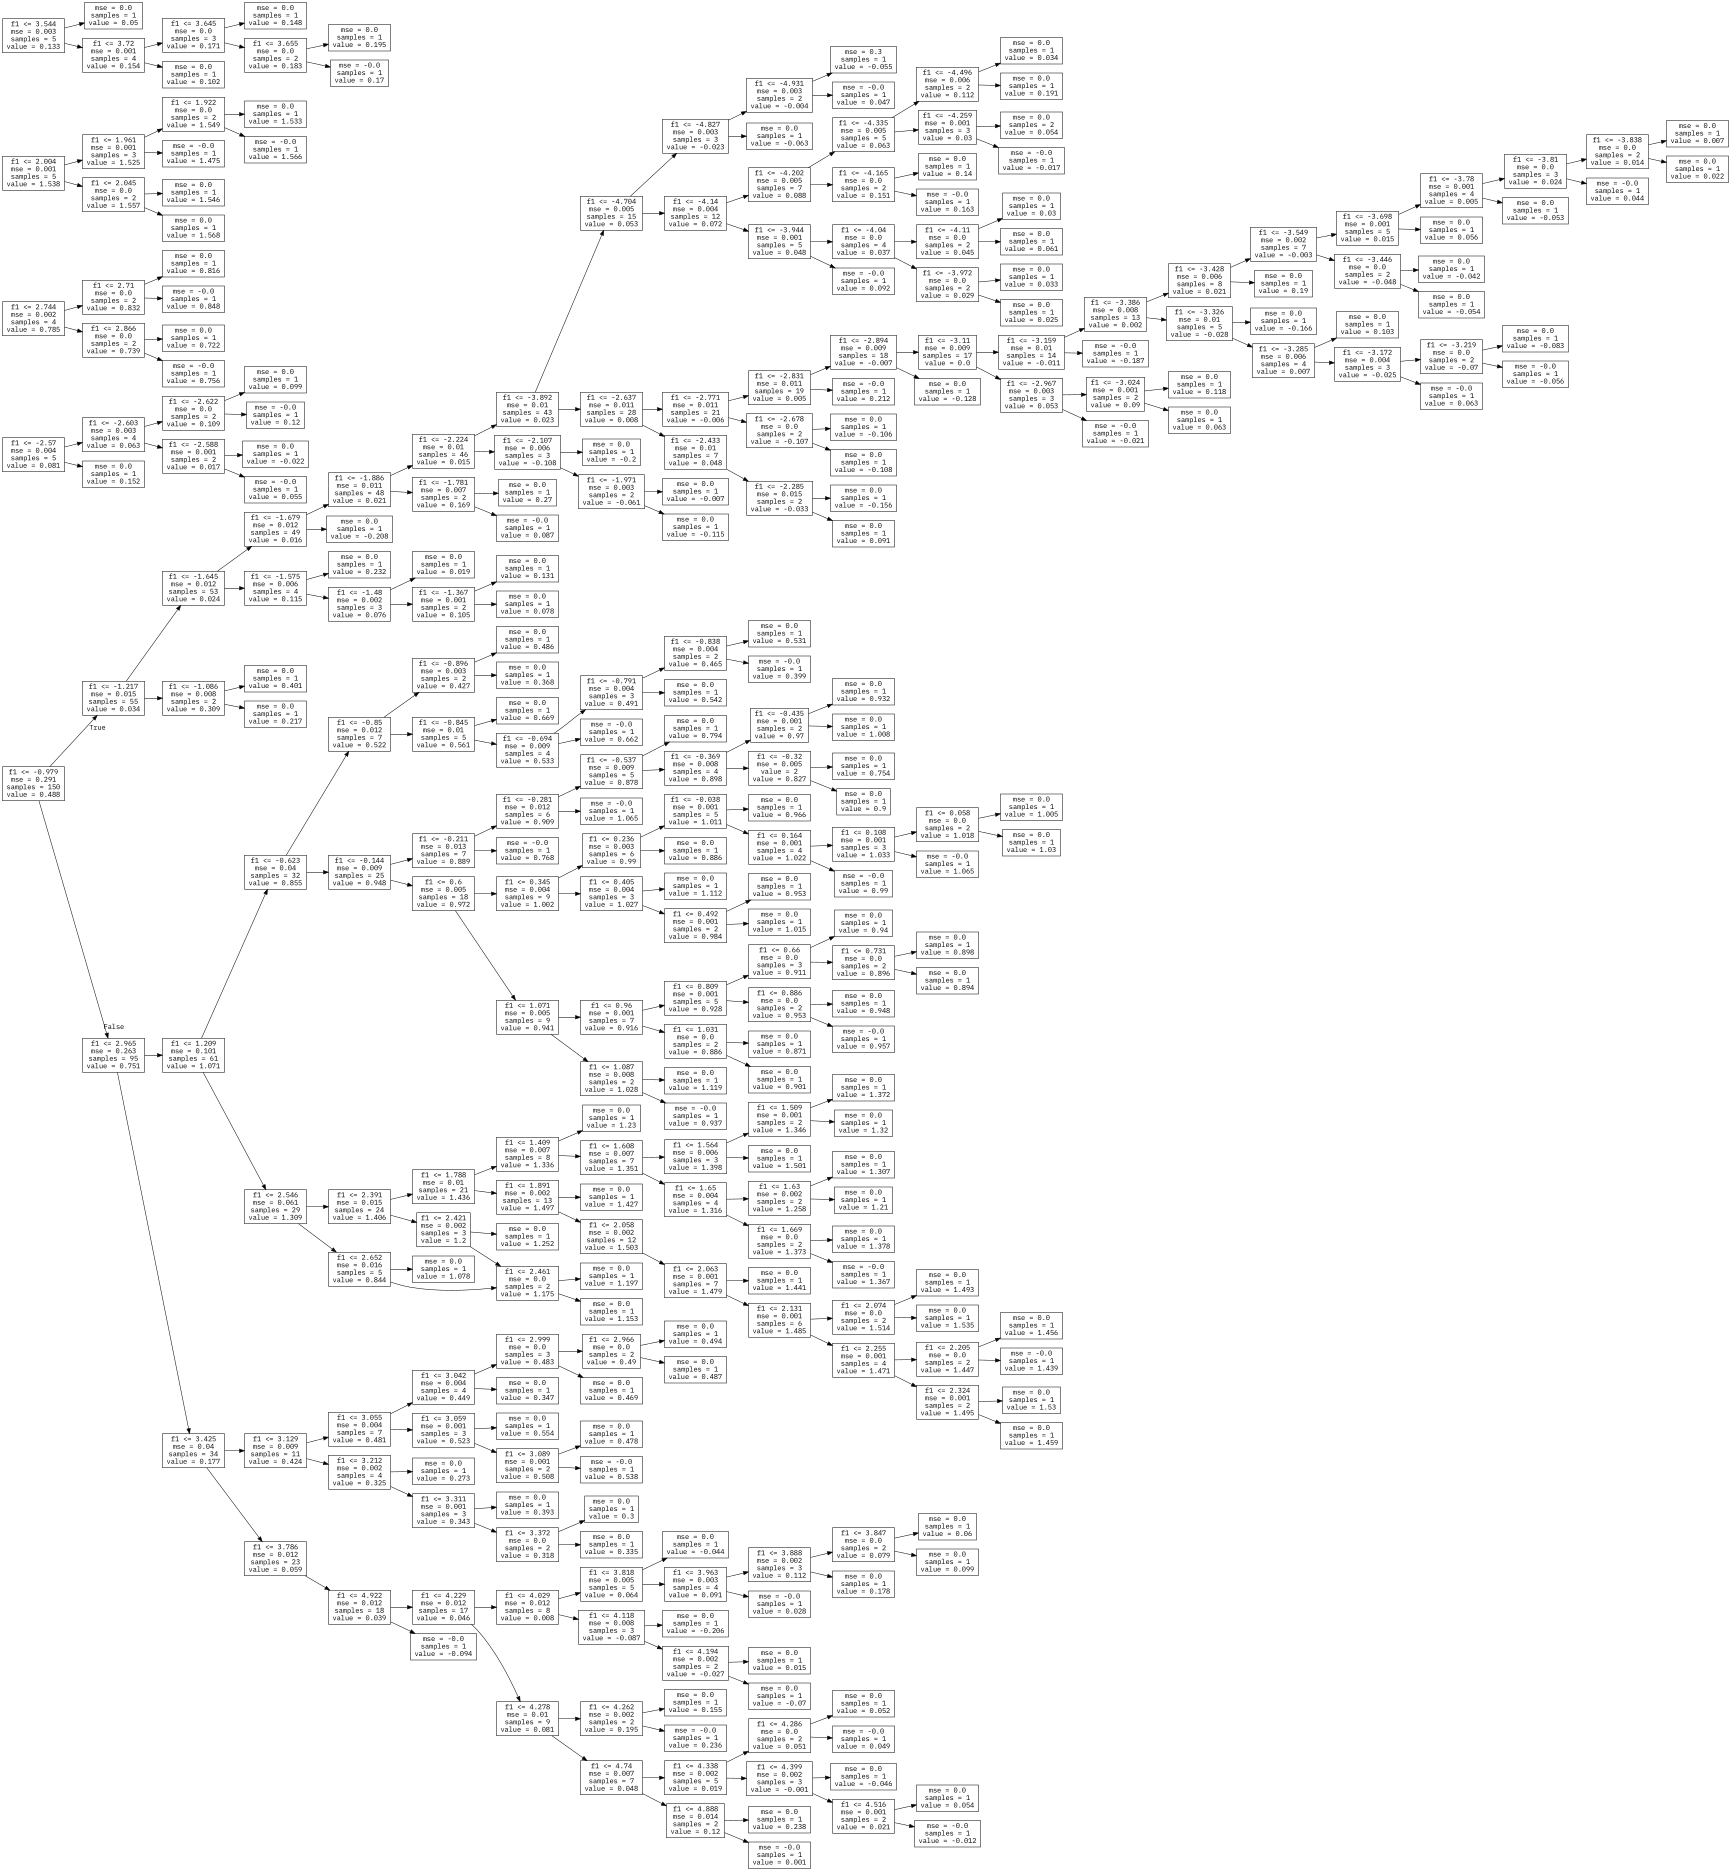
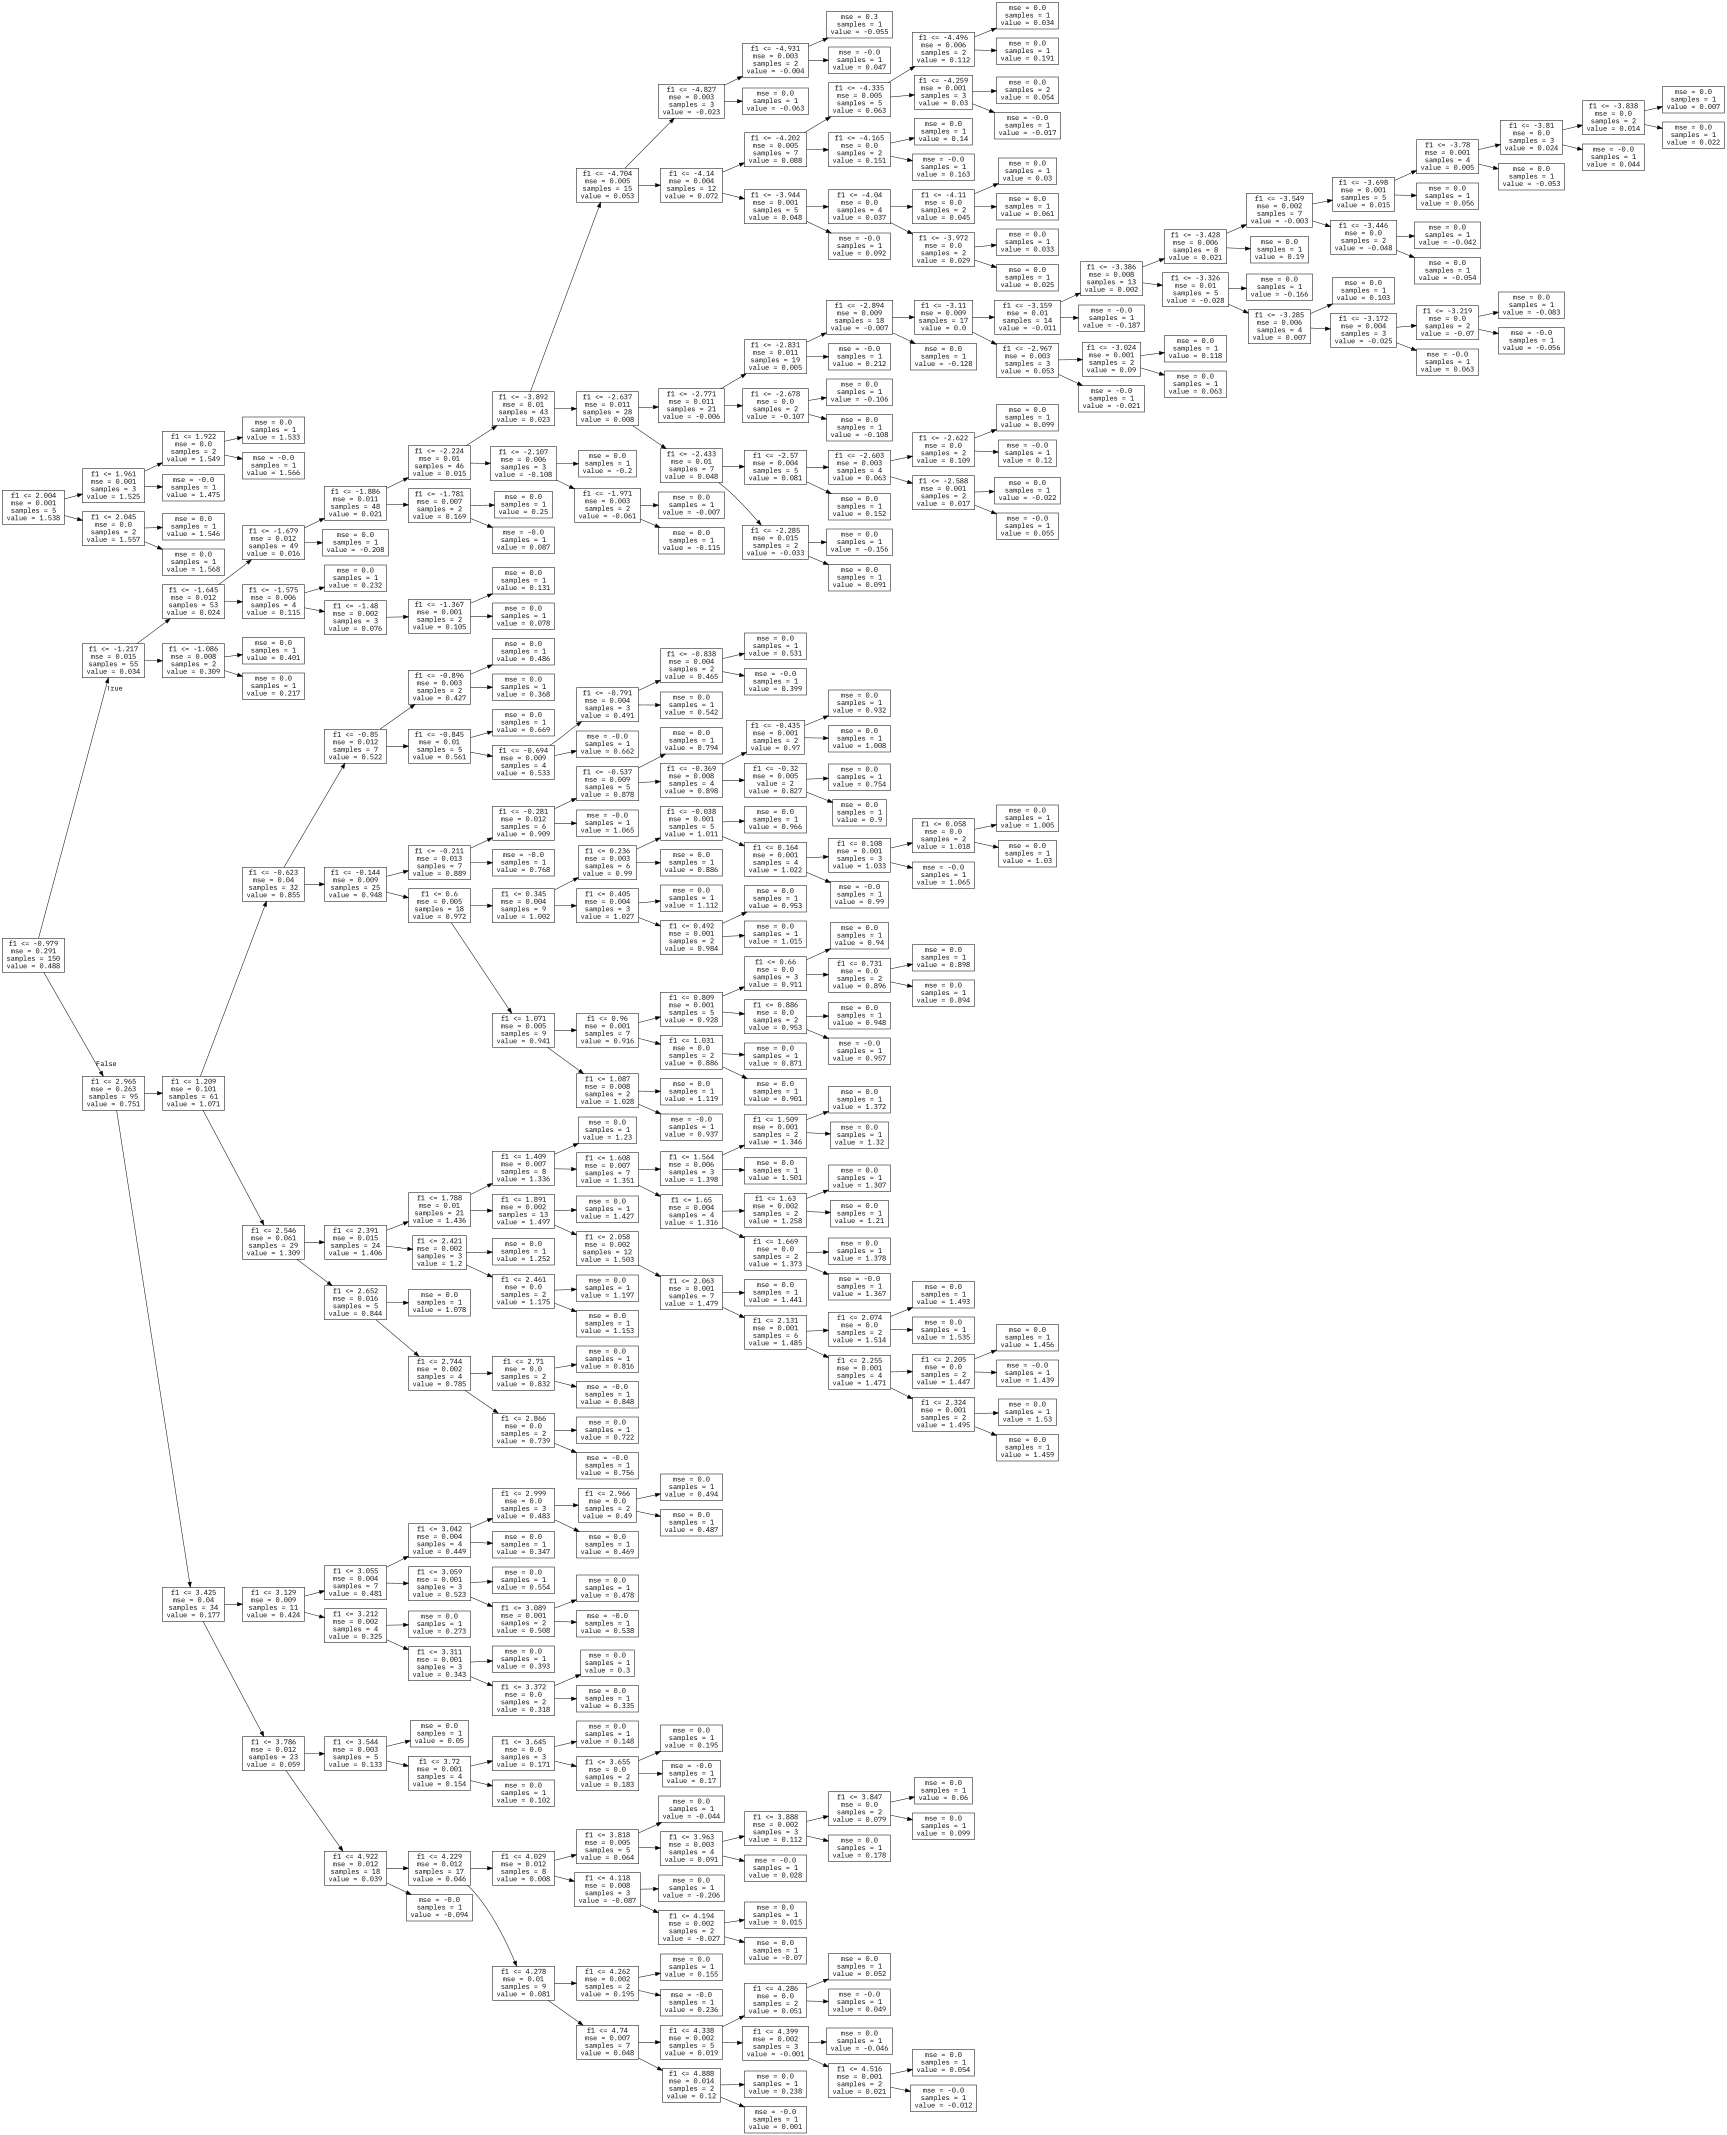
none -> (731, 466)
(528, 493) -> (524, 505)
(444, 565) -> none
(441, 1290) -> (396, 1336)
none -> (312, 1754)
